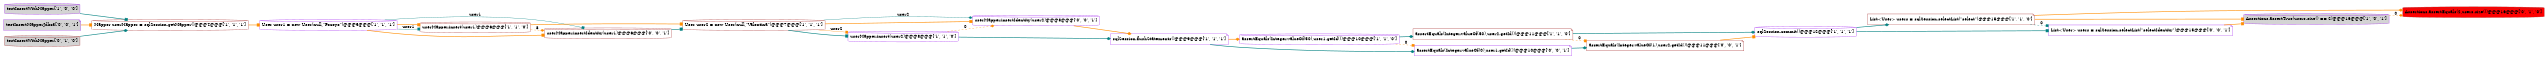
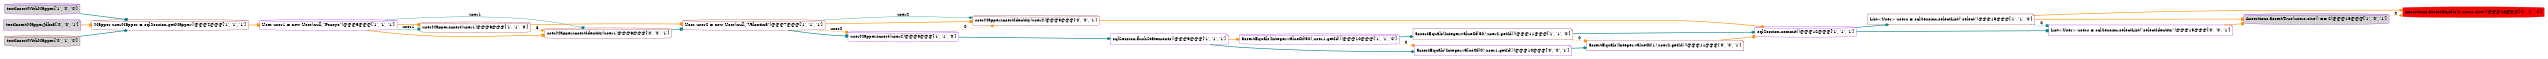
(1036, 21) -> (1036, 21)
(1101, 30) -> (1430, 21)
